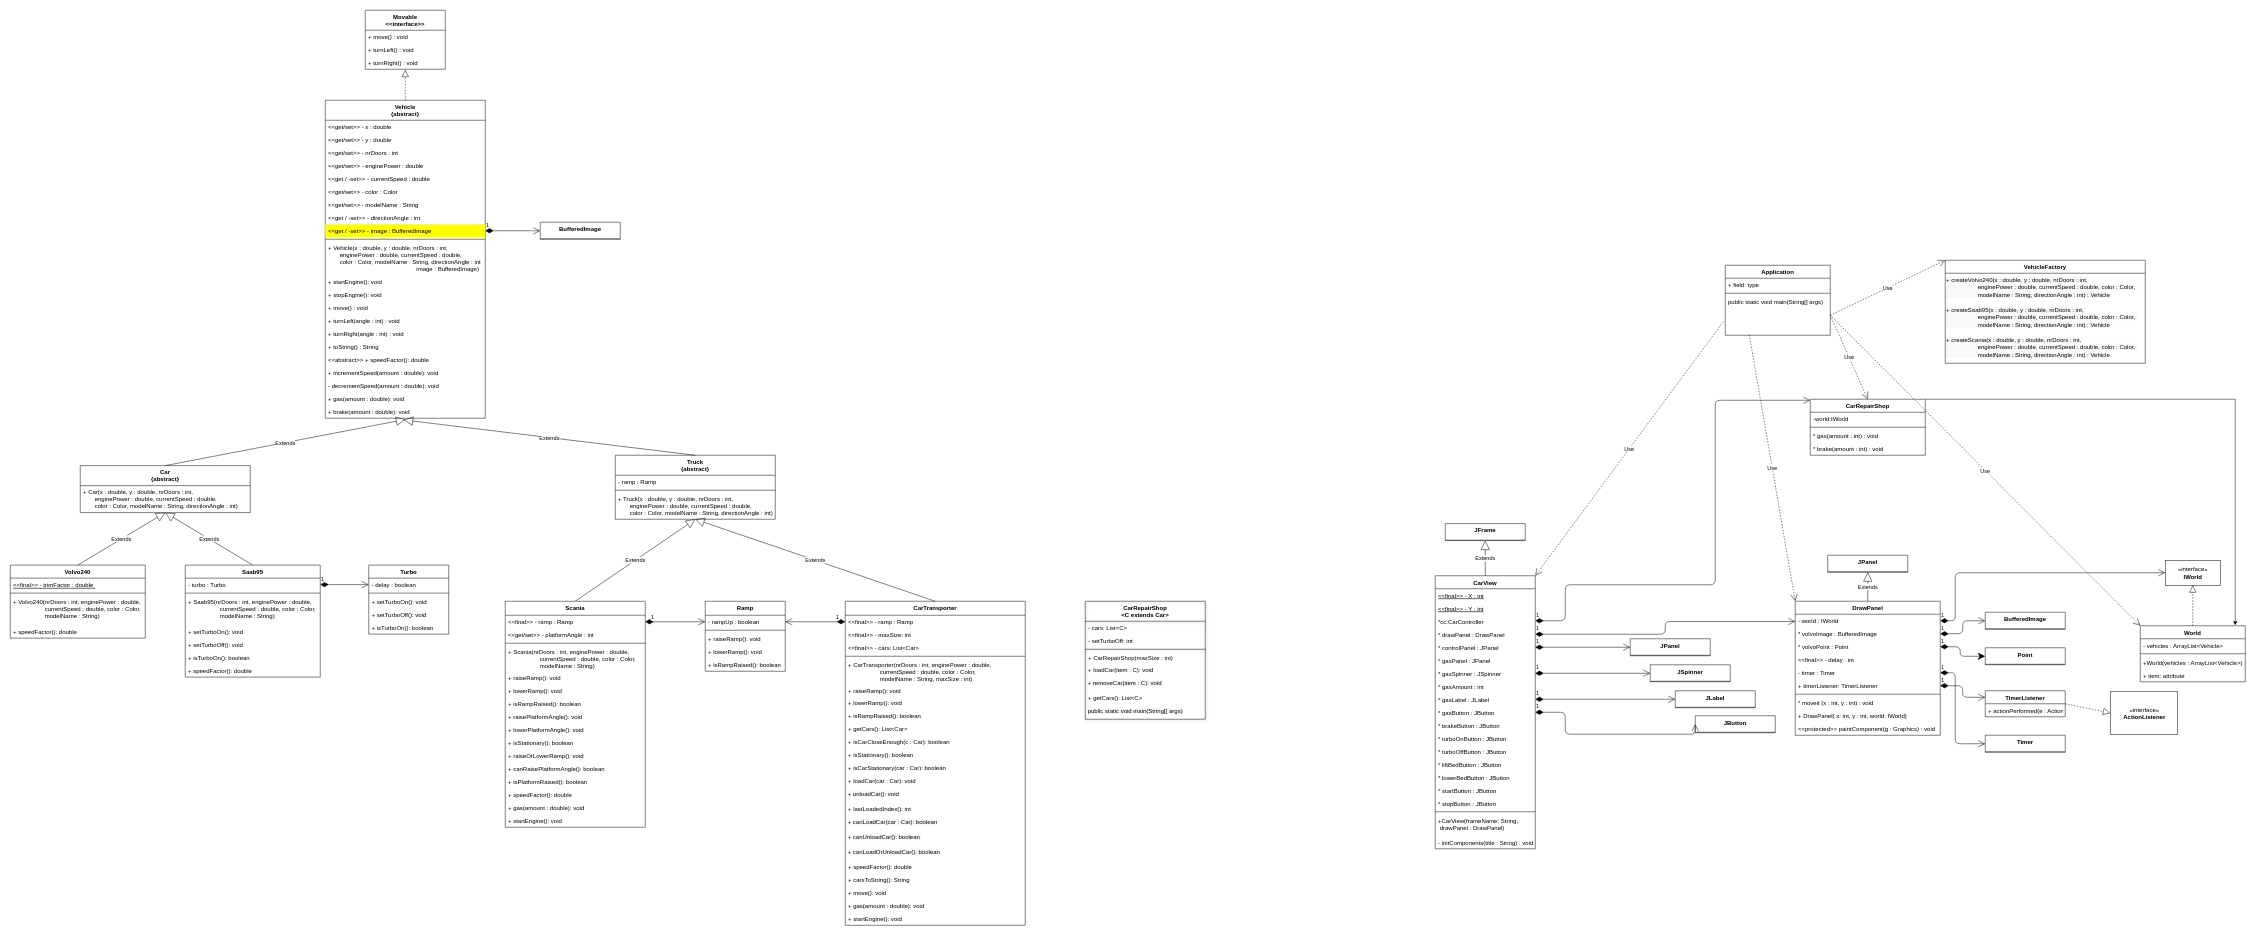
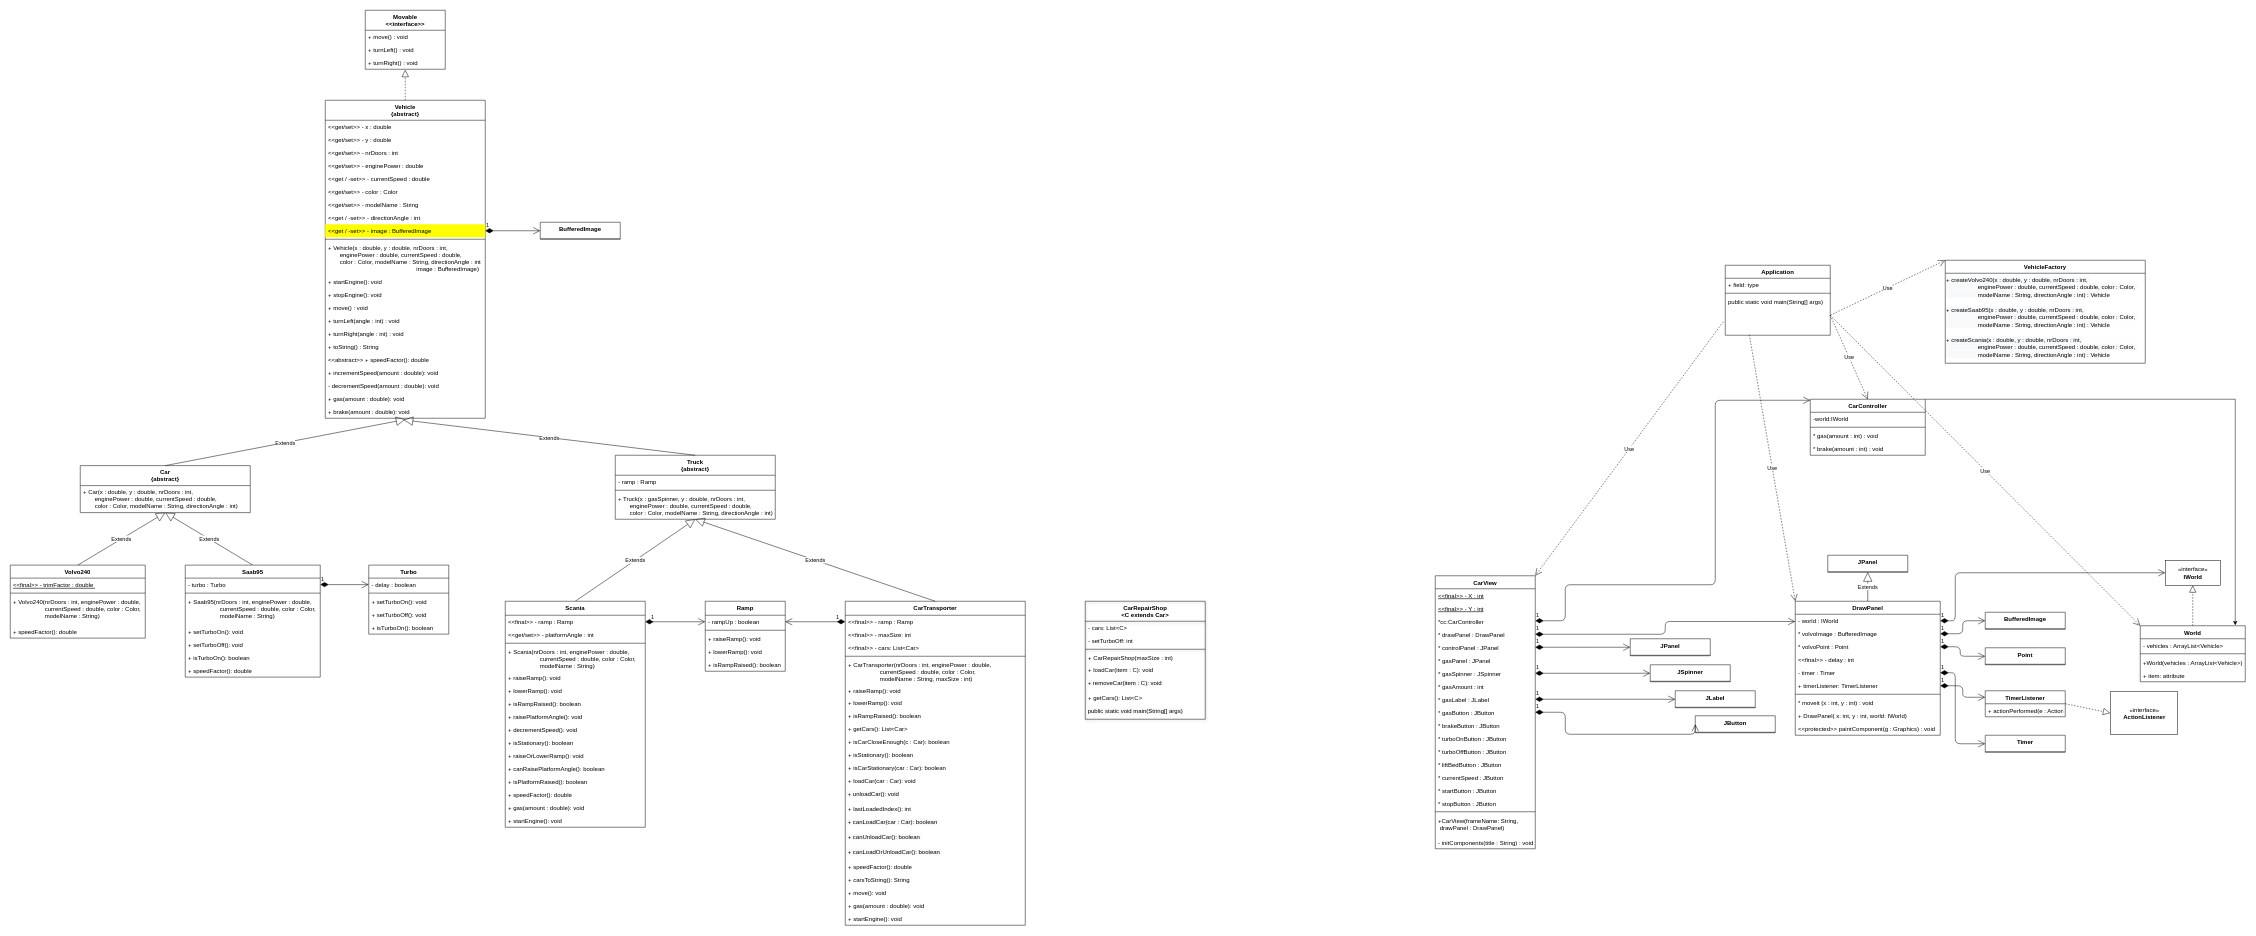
(1868, 406) -> (1868, 406)
(681, 499) -> (688, 499)
(1485, 532) -> none
(1485, 563) -> none
(1978, 656) -> (1980, 656)
(550, 730) -> (545, 730)
(1480, 778) -> (1478, 778)
